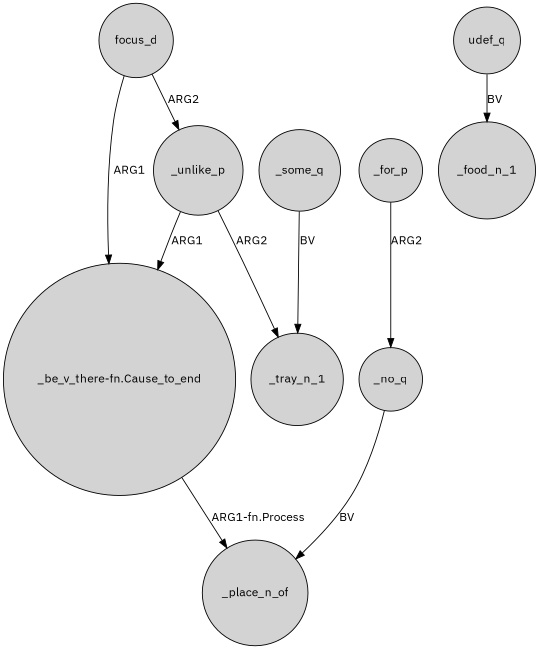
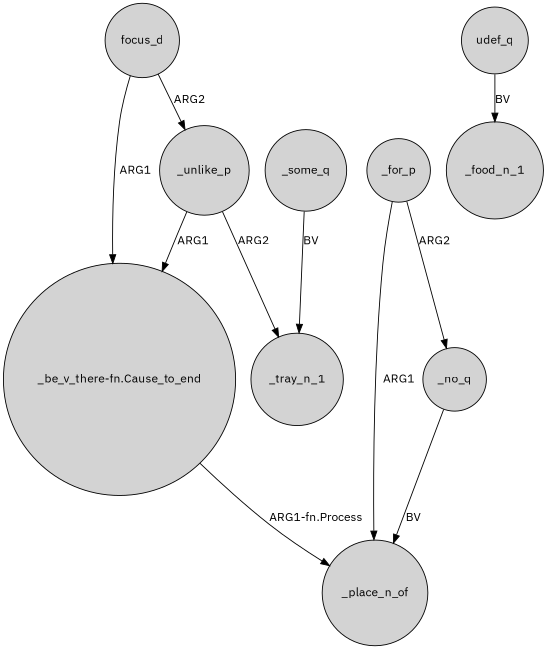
none -> (376, 366)
